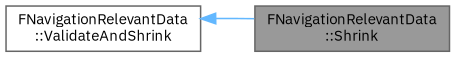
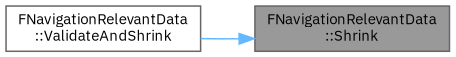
(235, 18) -> (220, 39)
